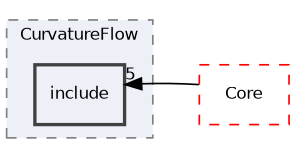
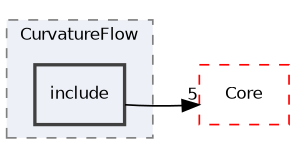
(170, 84) -> (164, 106)
